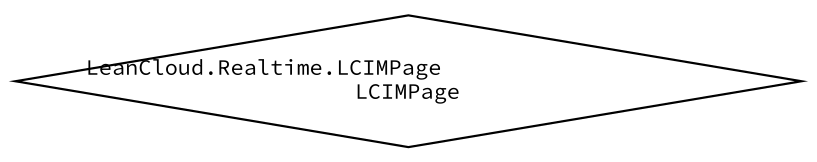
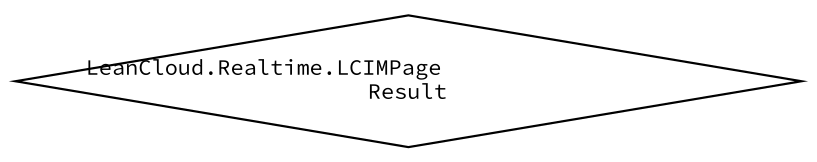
(408, 81) -> (408, 81)
